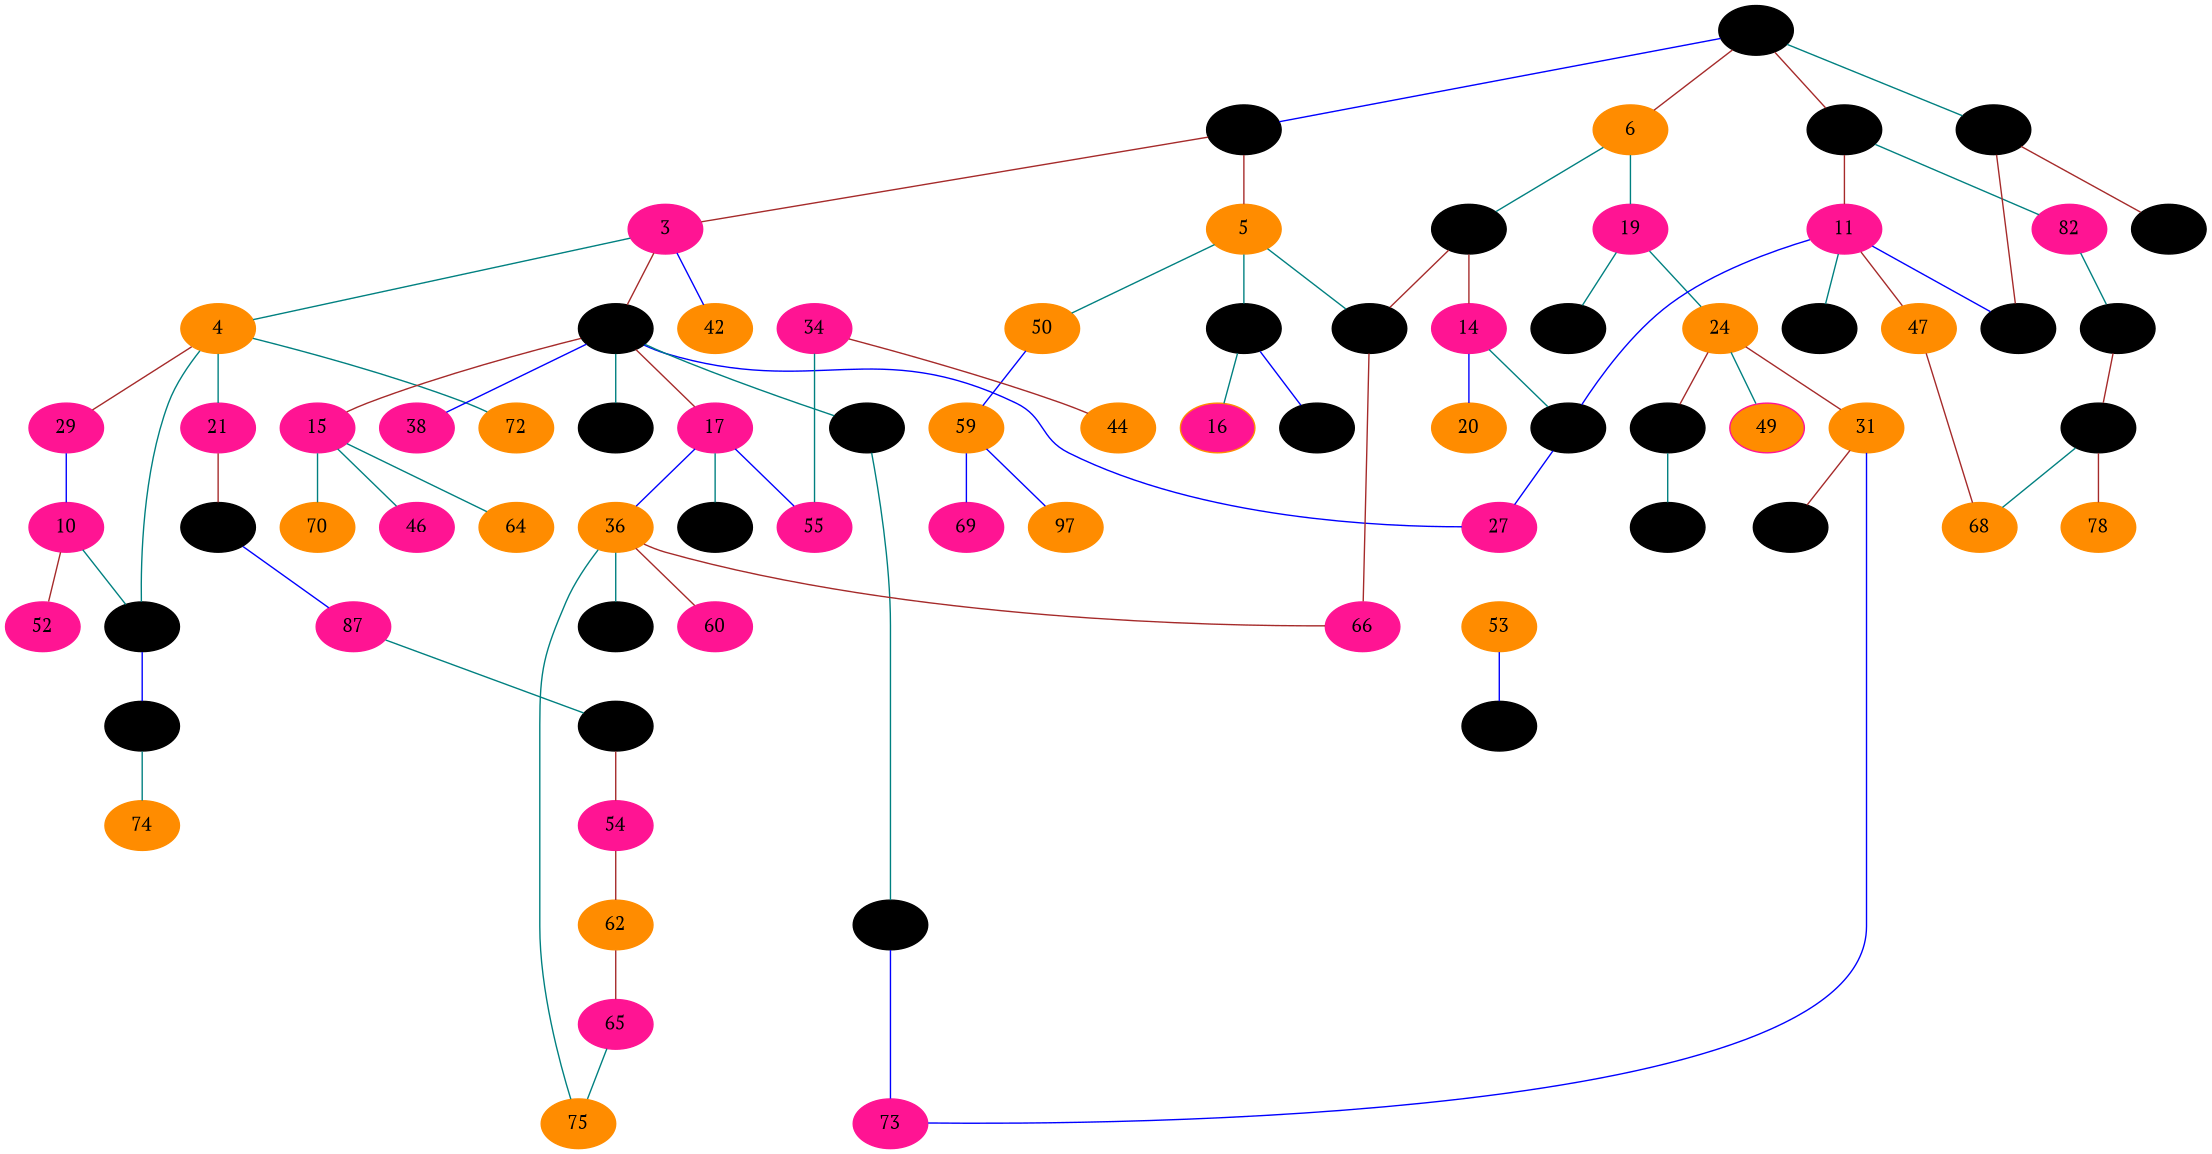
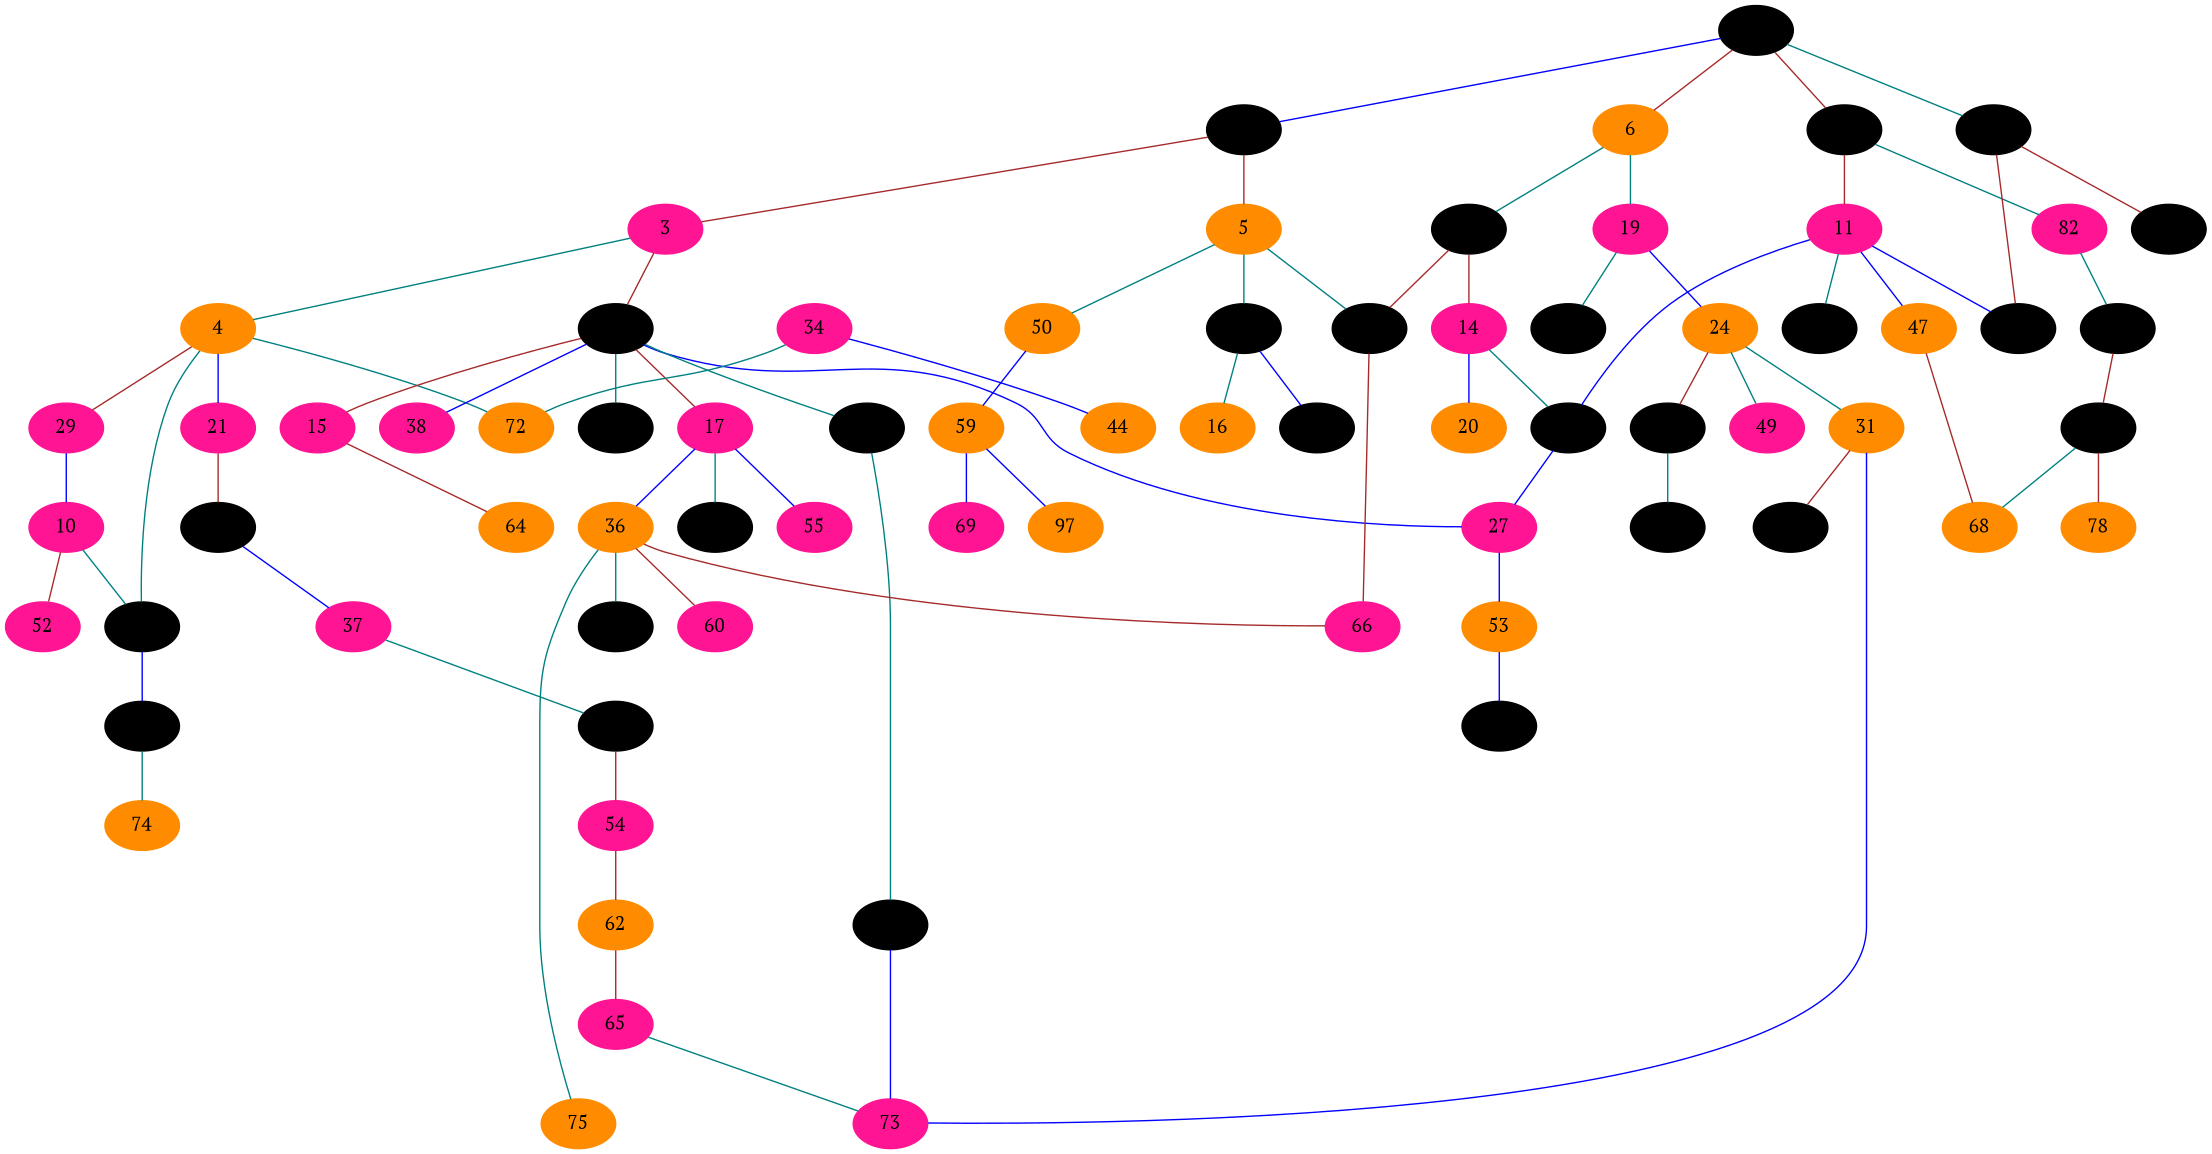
(1675, 279) -> (1675, 279)
(1882, 279) -> (1882, 279)
(715, 329) -> none
(969, 373) -> (969, 373)
(218, 378) -> (218, 378)
(1793, 378) -> (1793, 378)
(815, 428) -> (678, 376)
(1218, 428) -> (1218, 428)
(1767, 428) -> (1767, 428)
(417, 478) -> (417, 478)
(318, 527) -> none
(417, 527) -> none
none -> (1499, 577)
(353, 627) -> (353, 627)
(597, 1074) -> (753, 1074)
